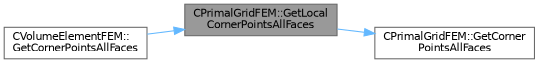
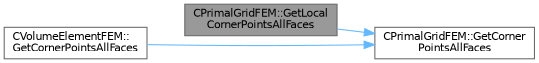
(161, 32) -> (256, 46)
